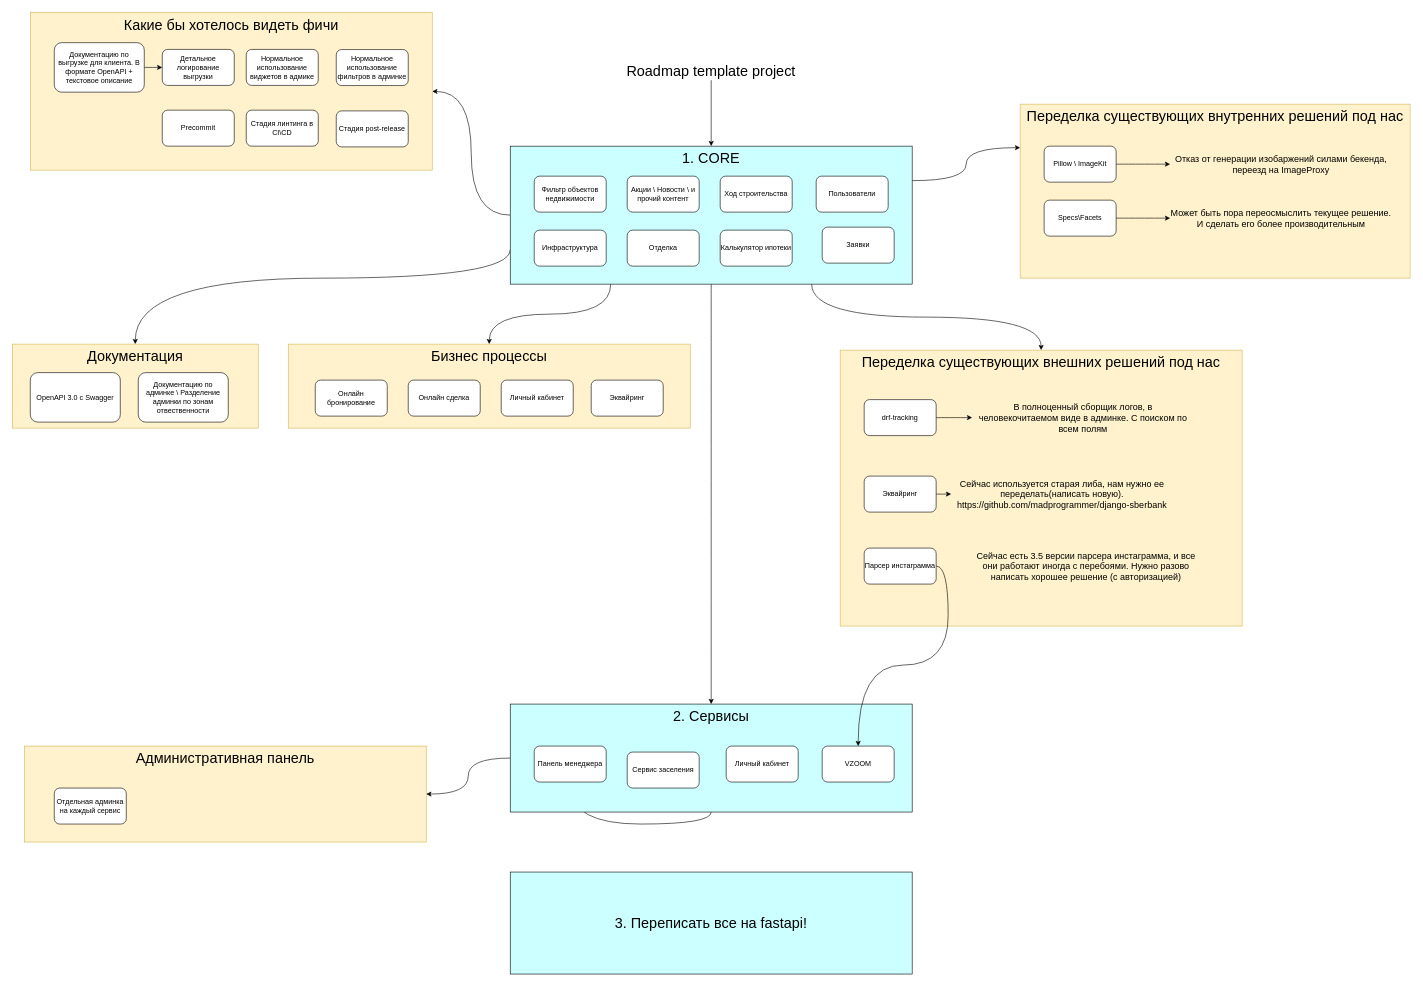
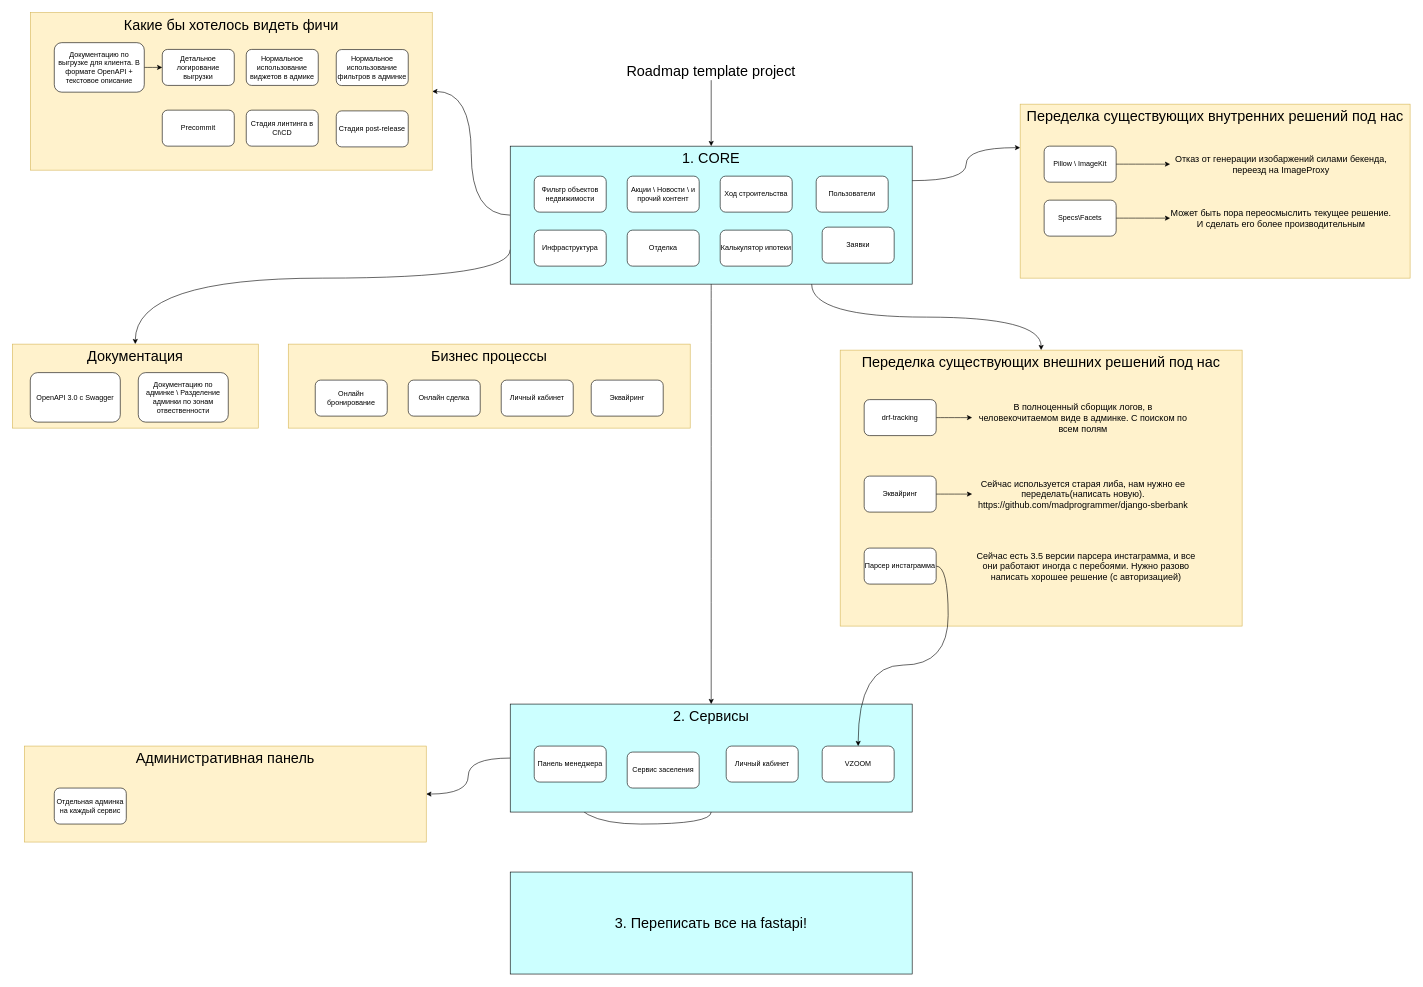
(512, 318) -> none
(1062, 494) -> (1083, 494)
